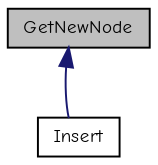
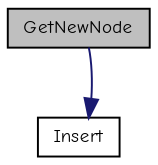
(66, 93) -> (92, 73)
